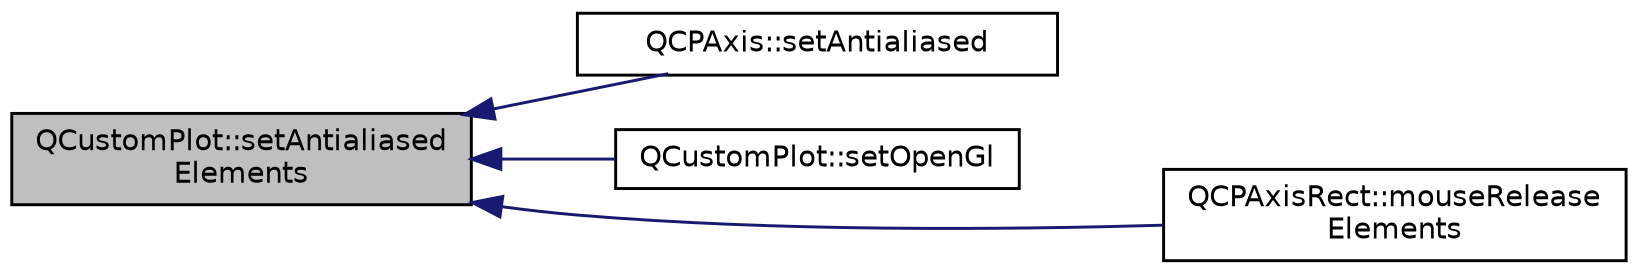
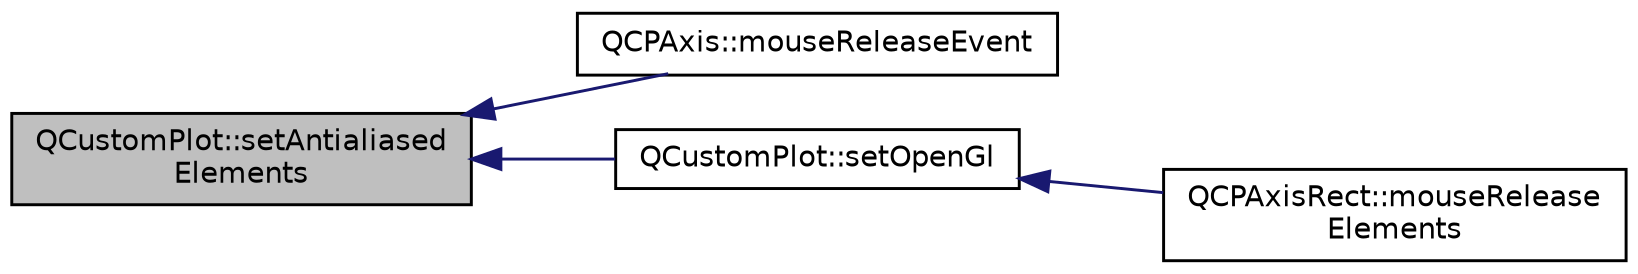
(817, 44) -> (817, 44)
(832, 227) -> (1106, 187)
